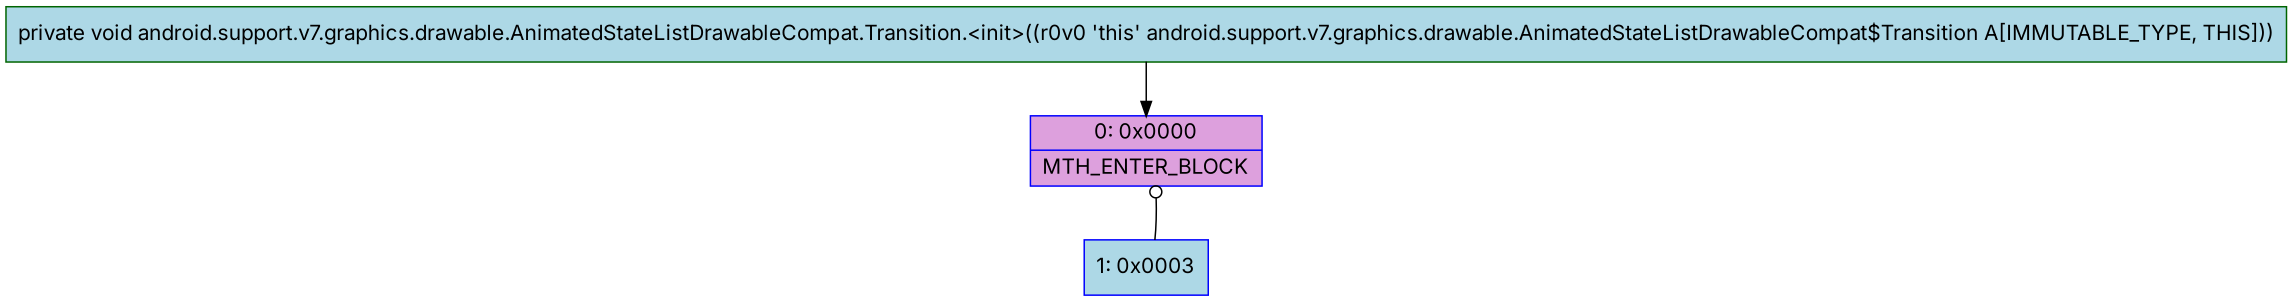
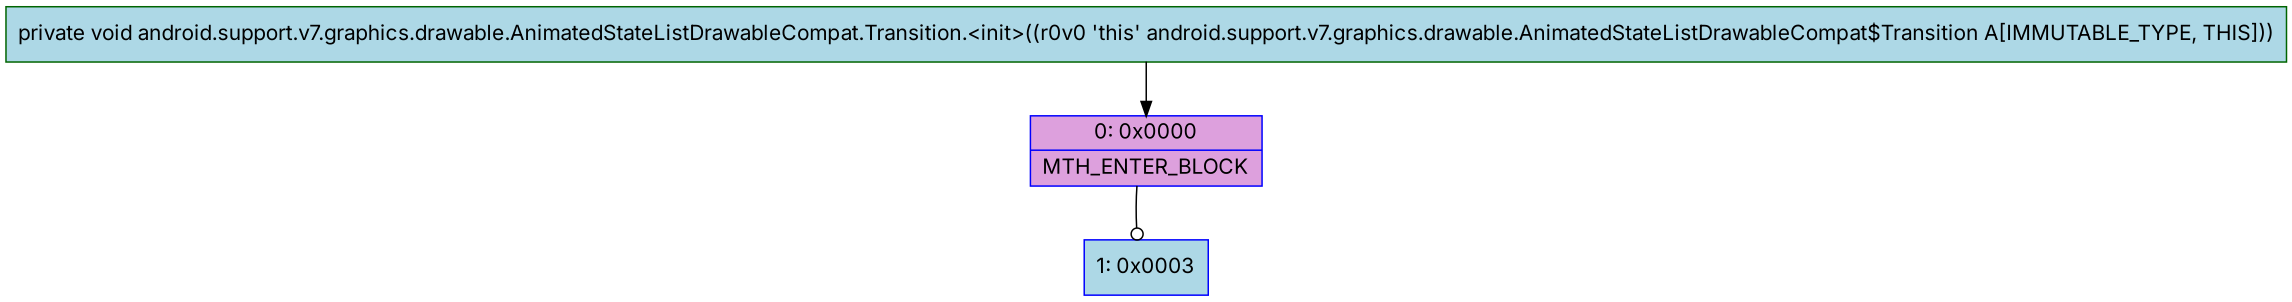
(1156, 219) -> (1136, 207)
